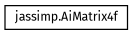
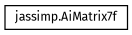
(66, 18) -> (66, 18)
